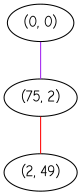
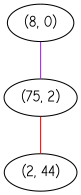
(41, 23) -> (41, 23)
(41, 172) -> (41, 172)
